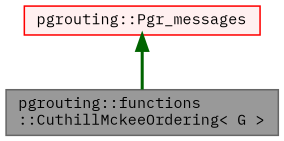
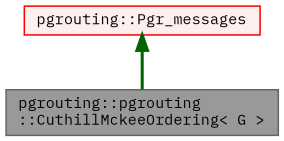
(142, 113) -> (142, 113)
